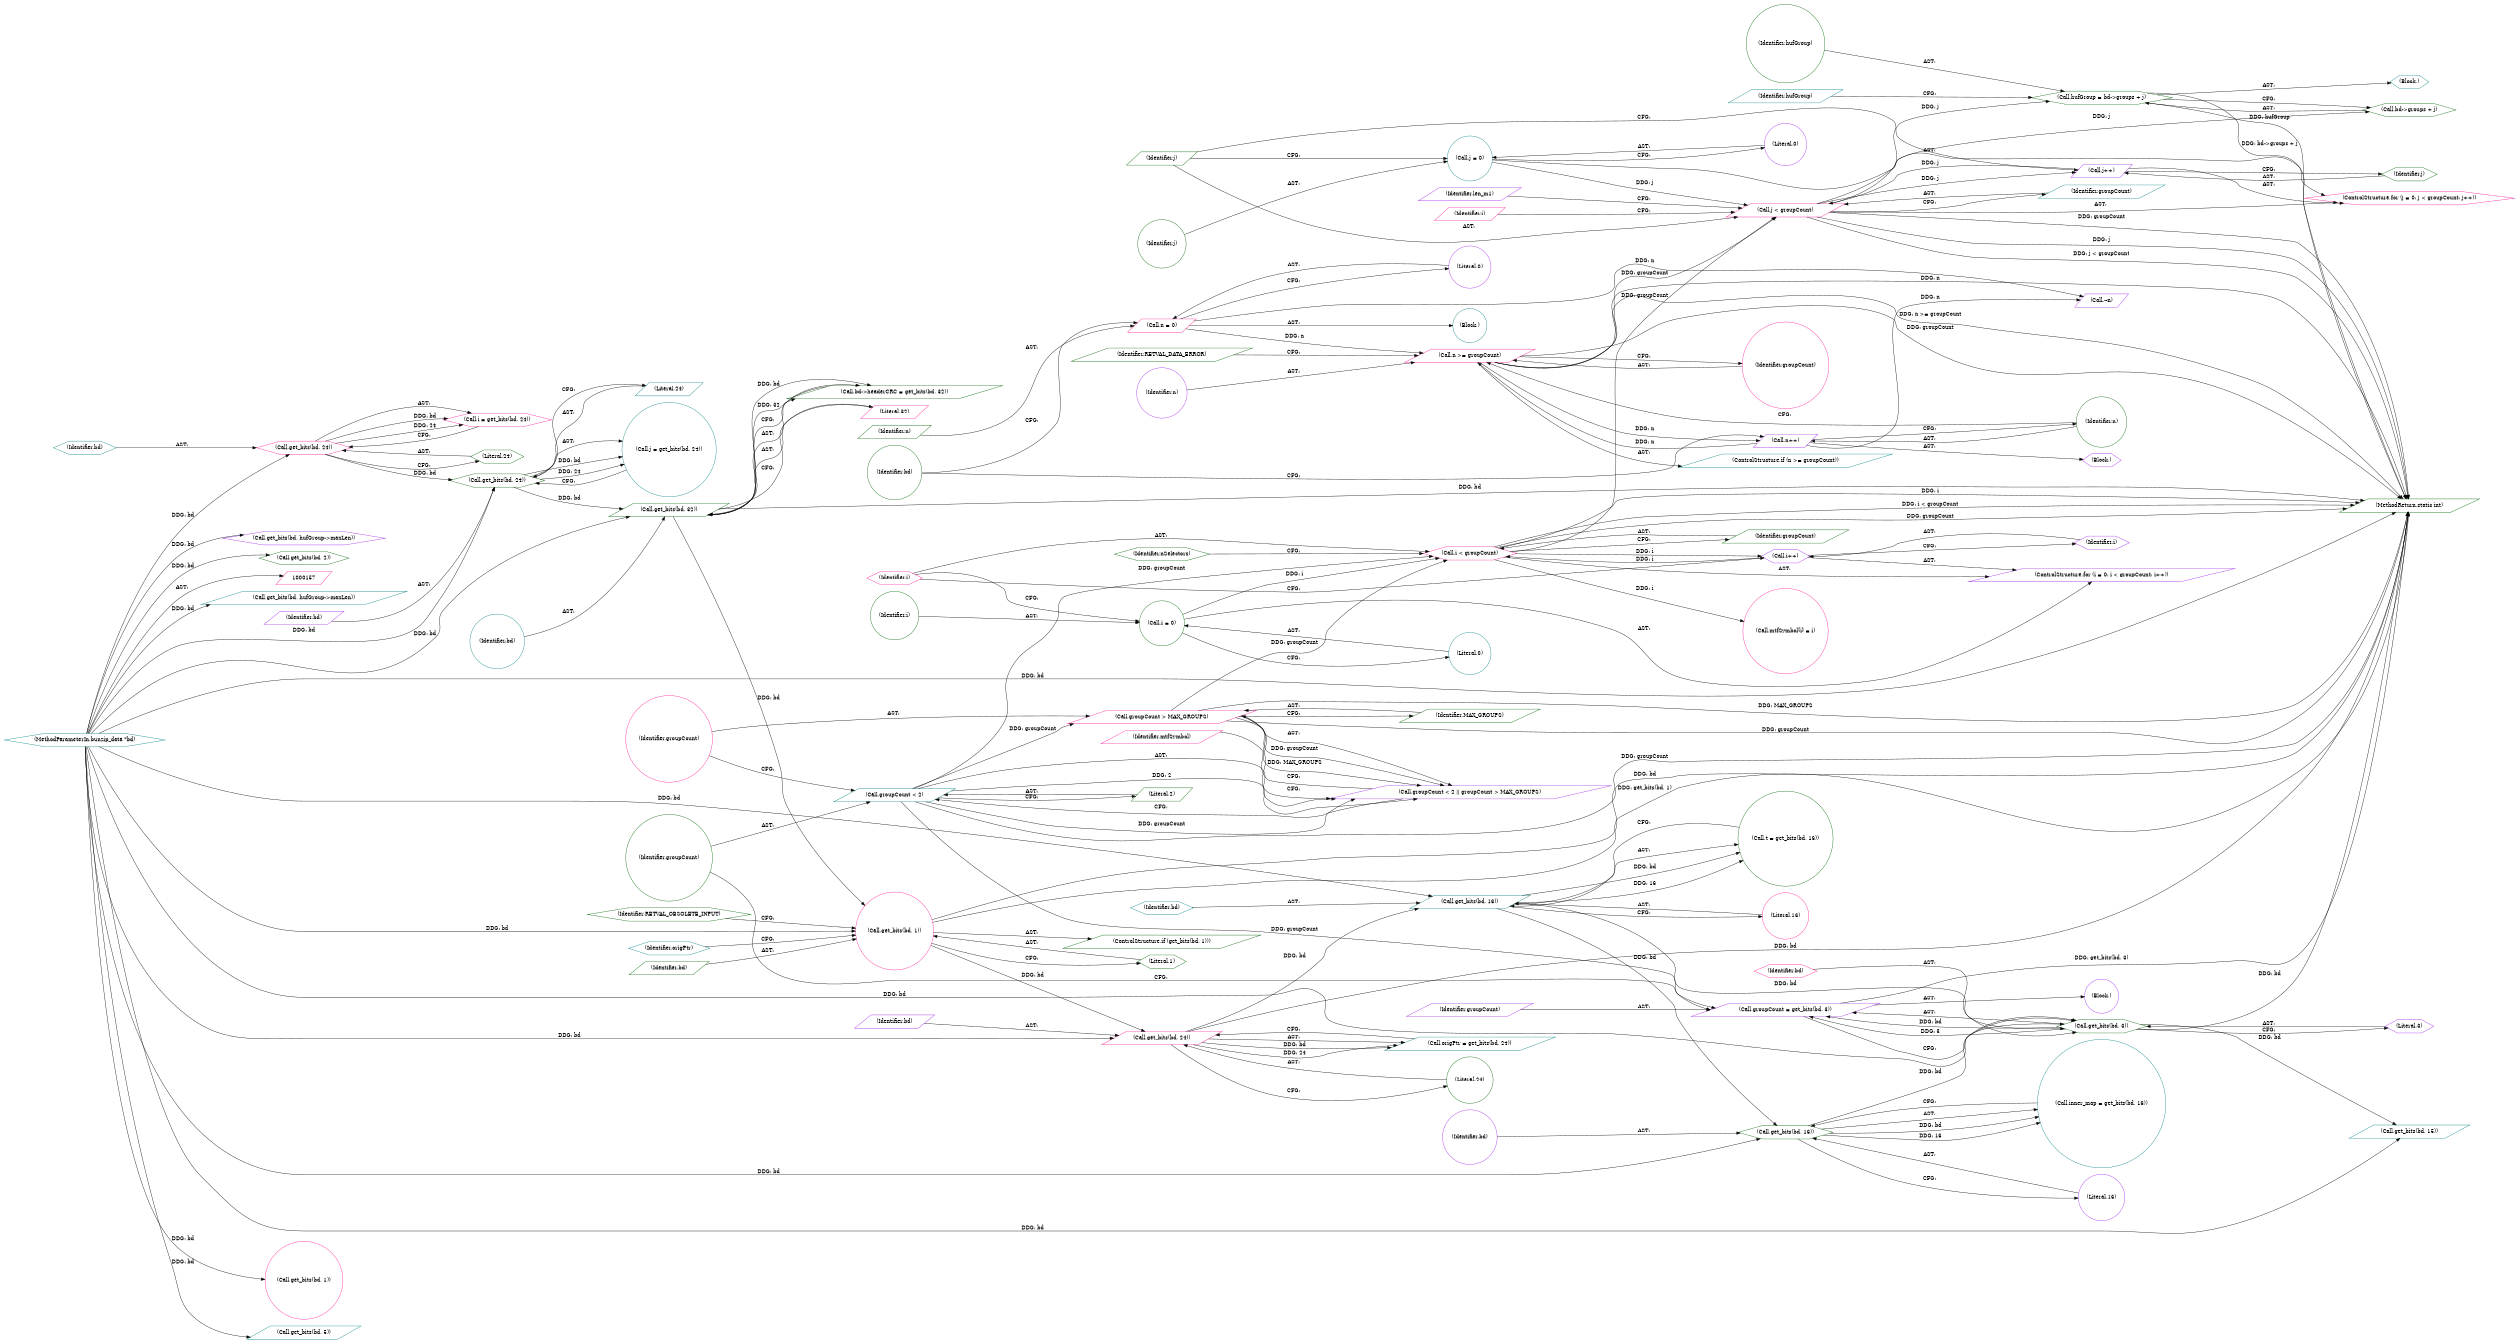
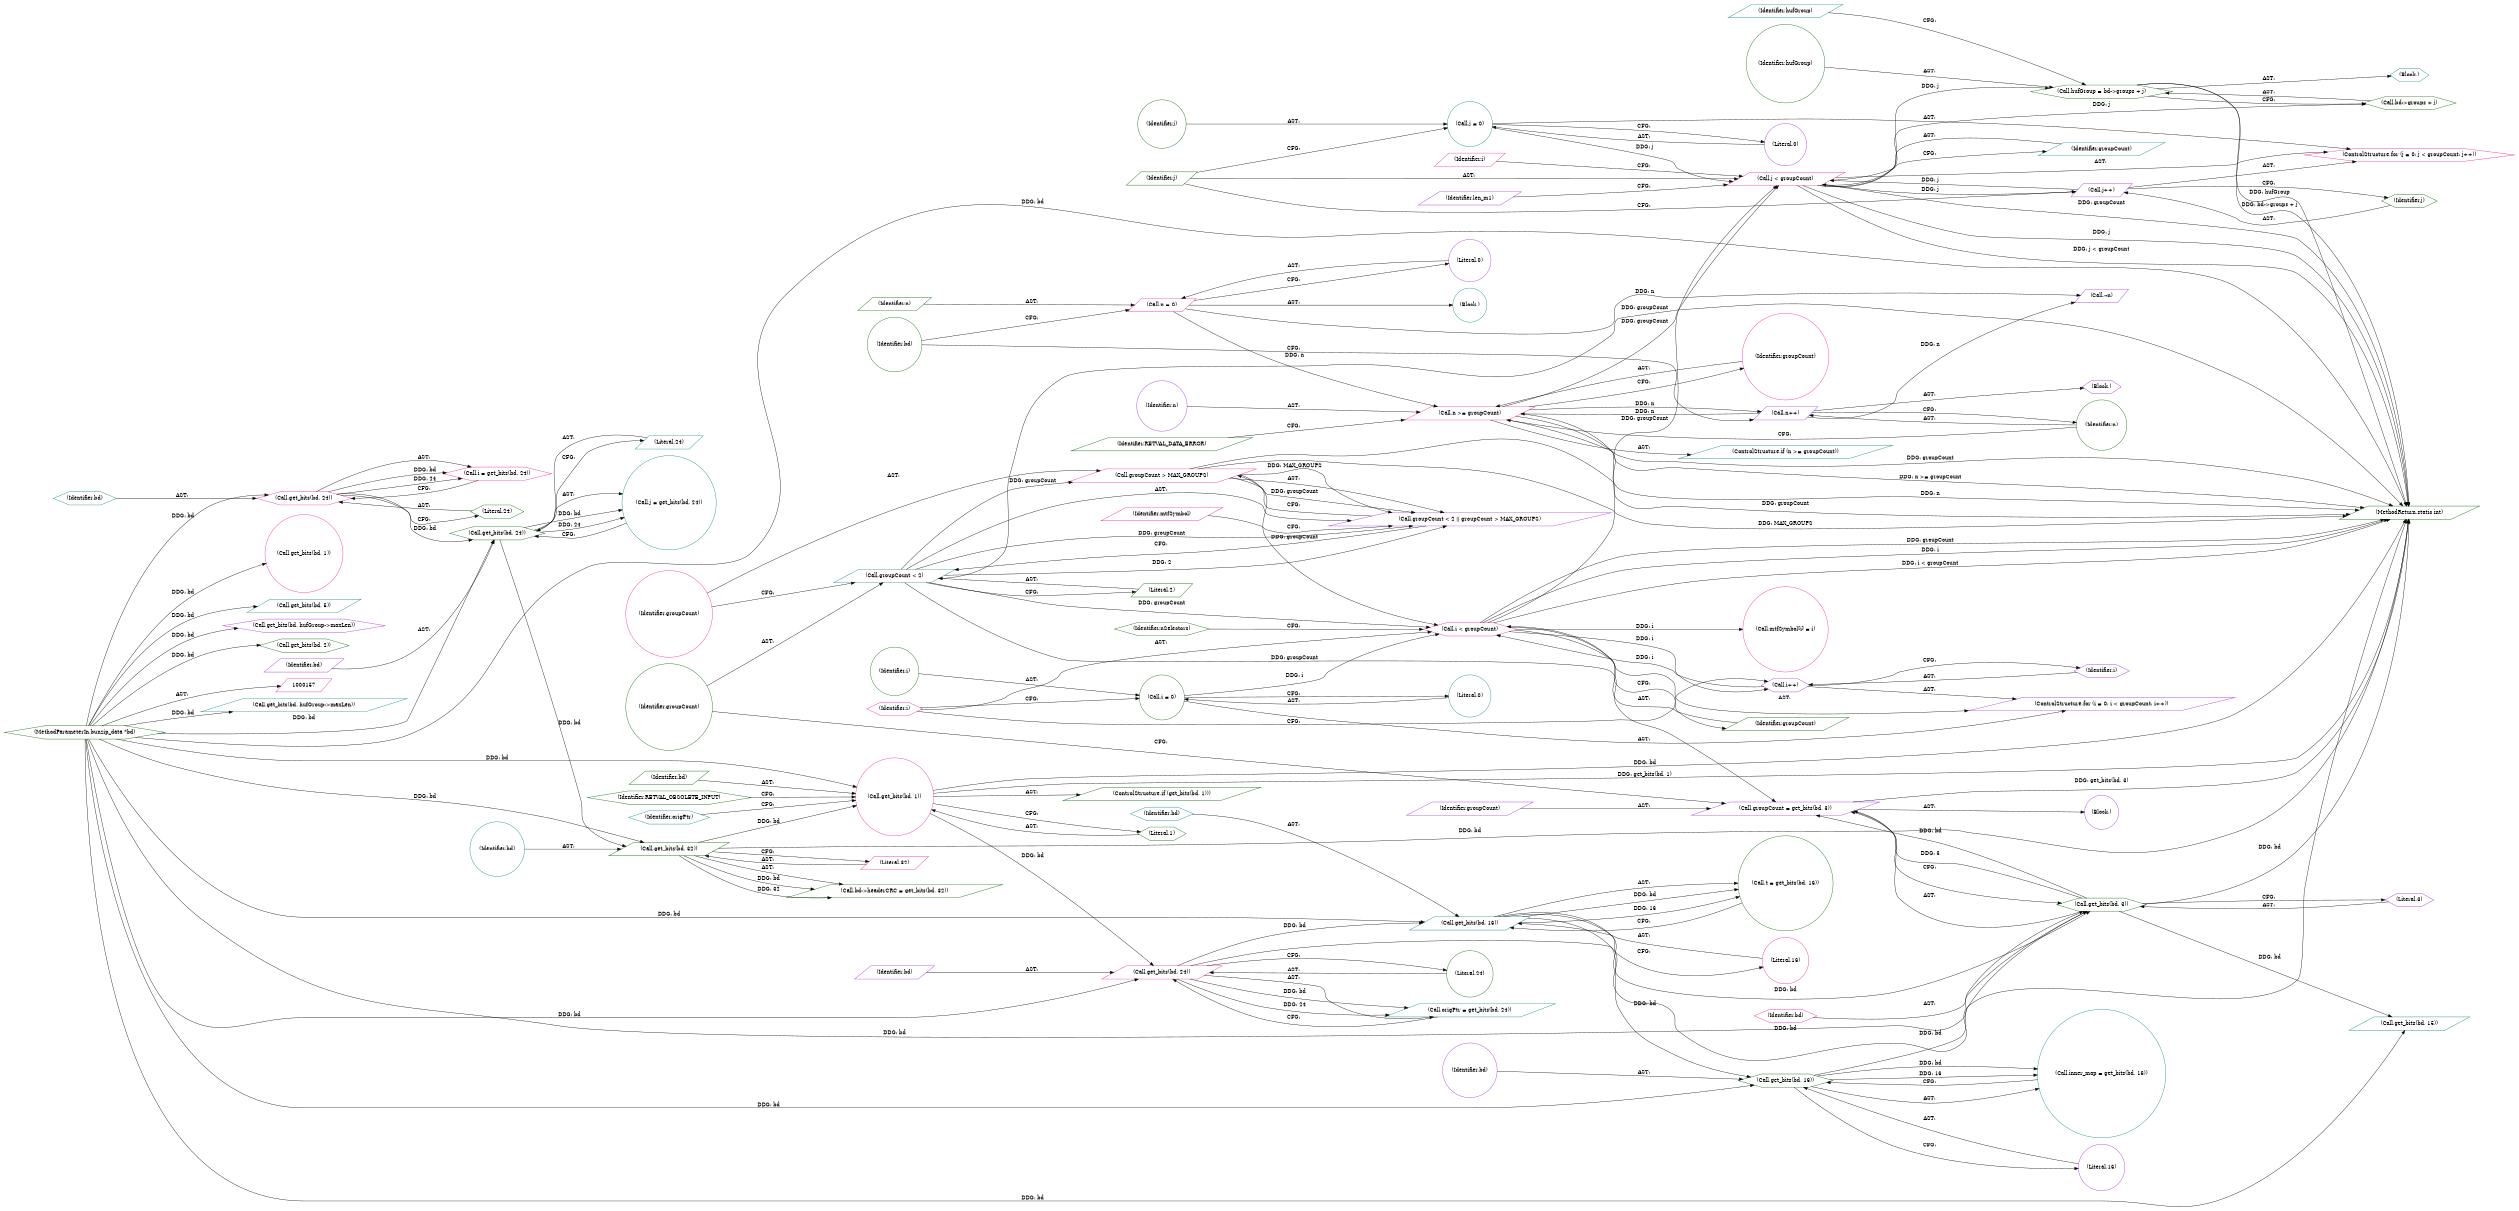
(757, 432) -> none
(1470, 716) -> none
(85, 740) -> (85, 732)
